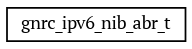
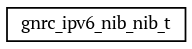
(96, 24) -> (96, 24)
